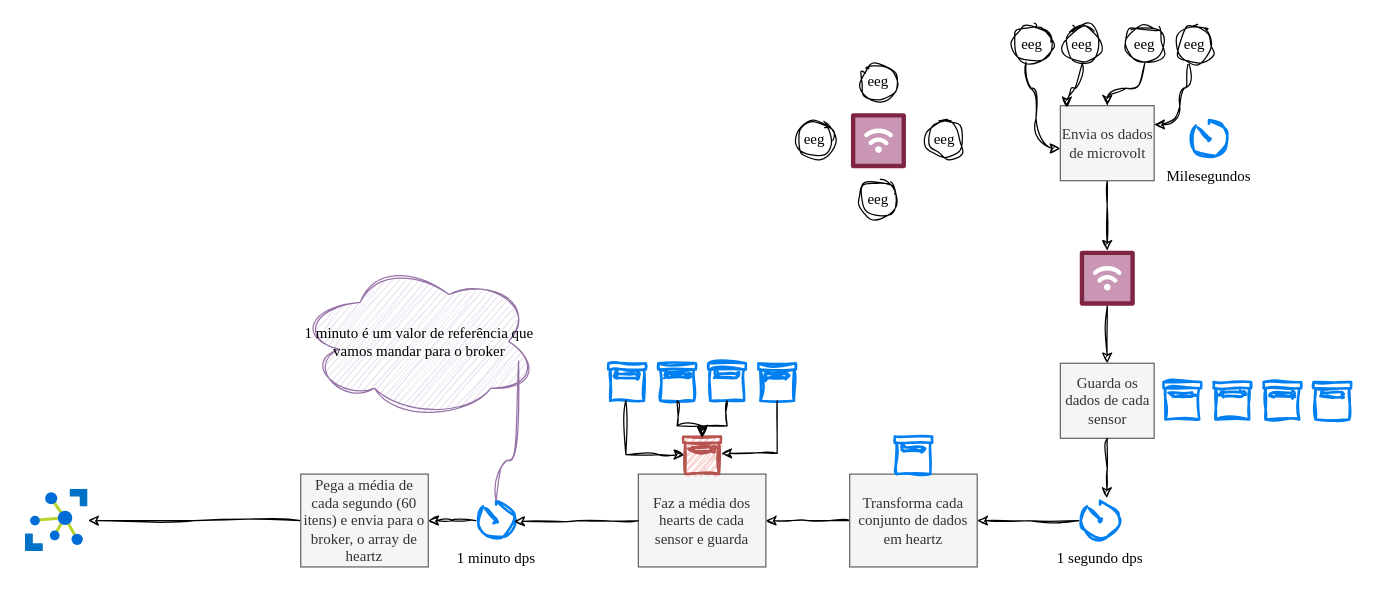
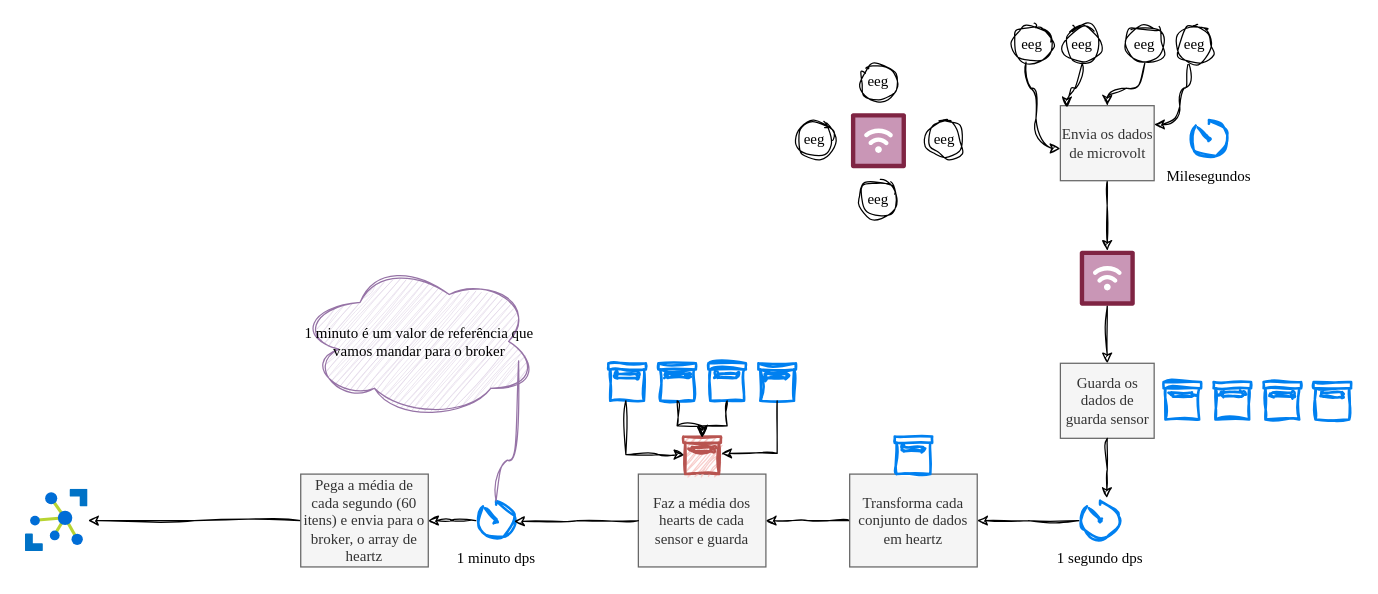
(1108, 401) -> (1108, 401)
